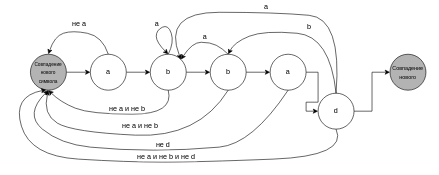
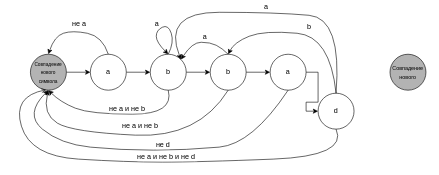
(372, 72) -> none
(40, 91) -> (42, 91)
